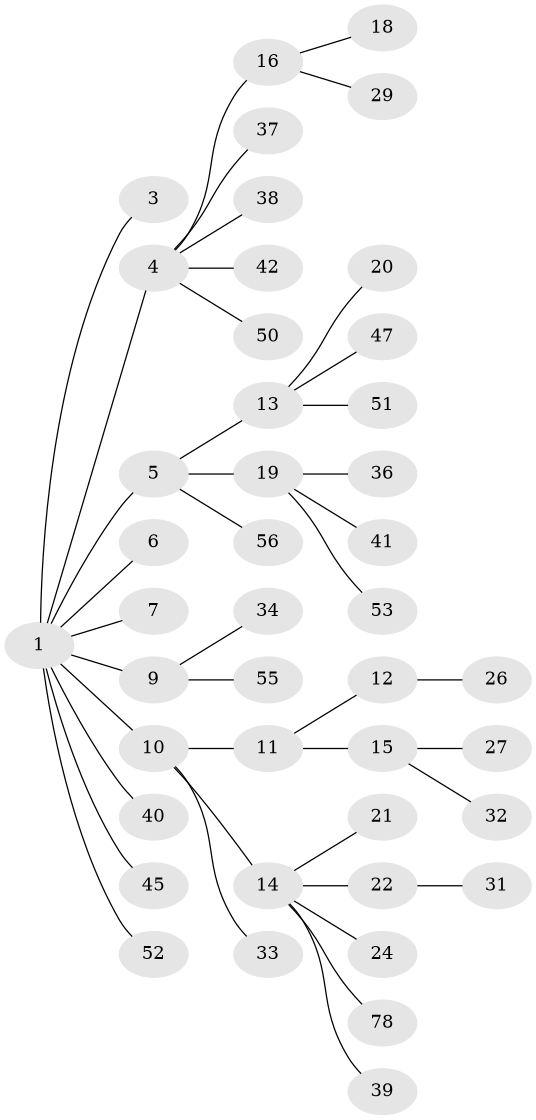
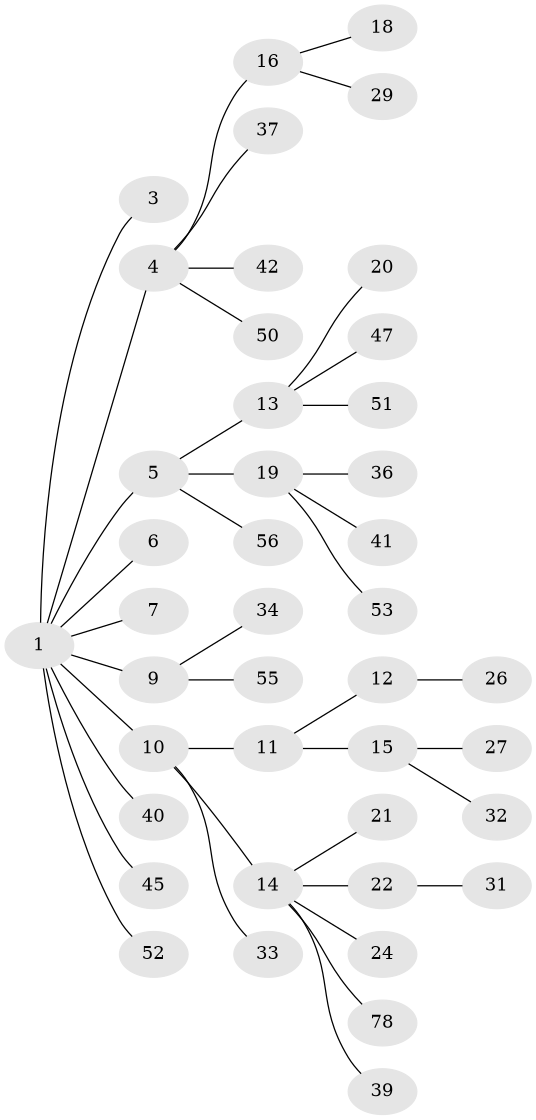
(268, 200) -> none
